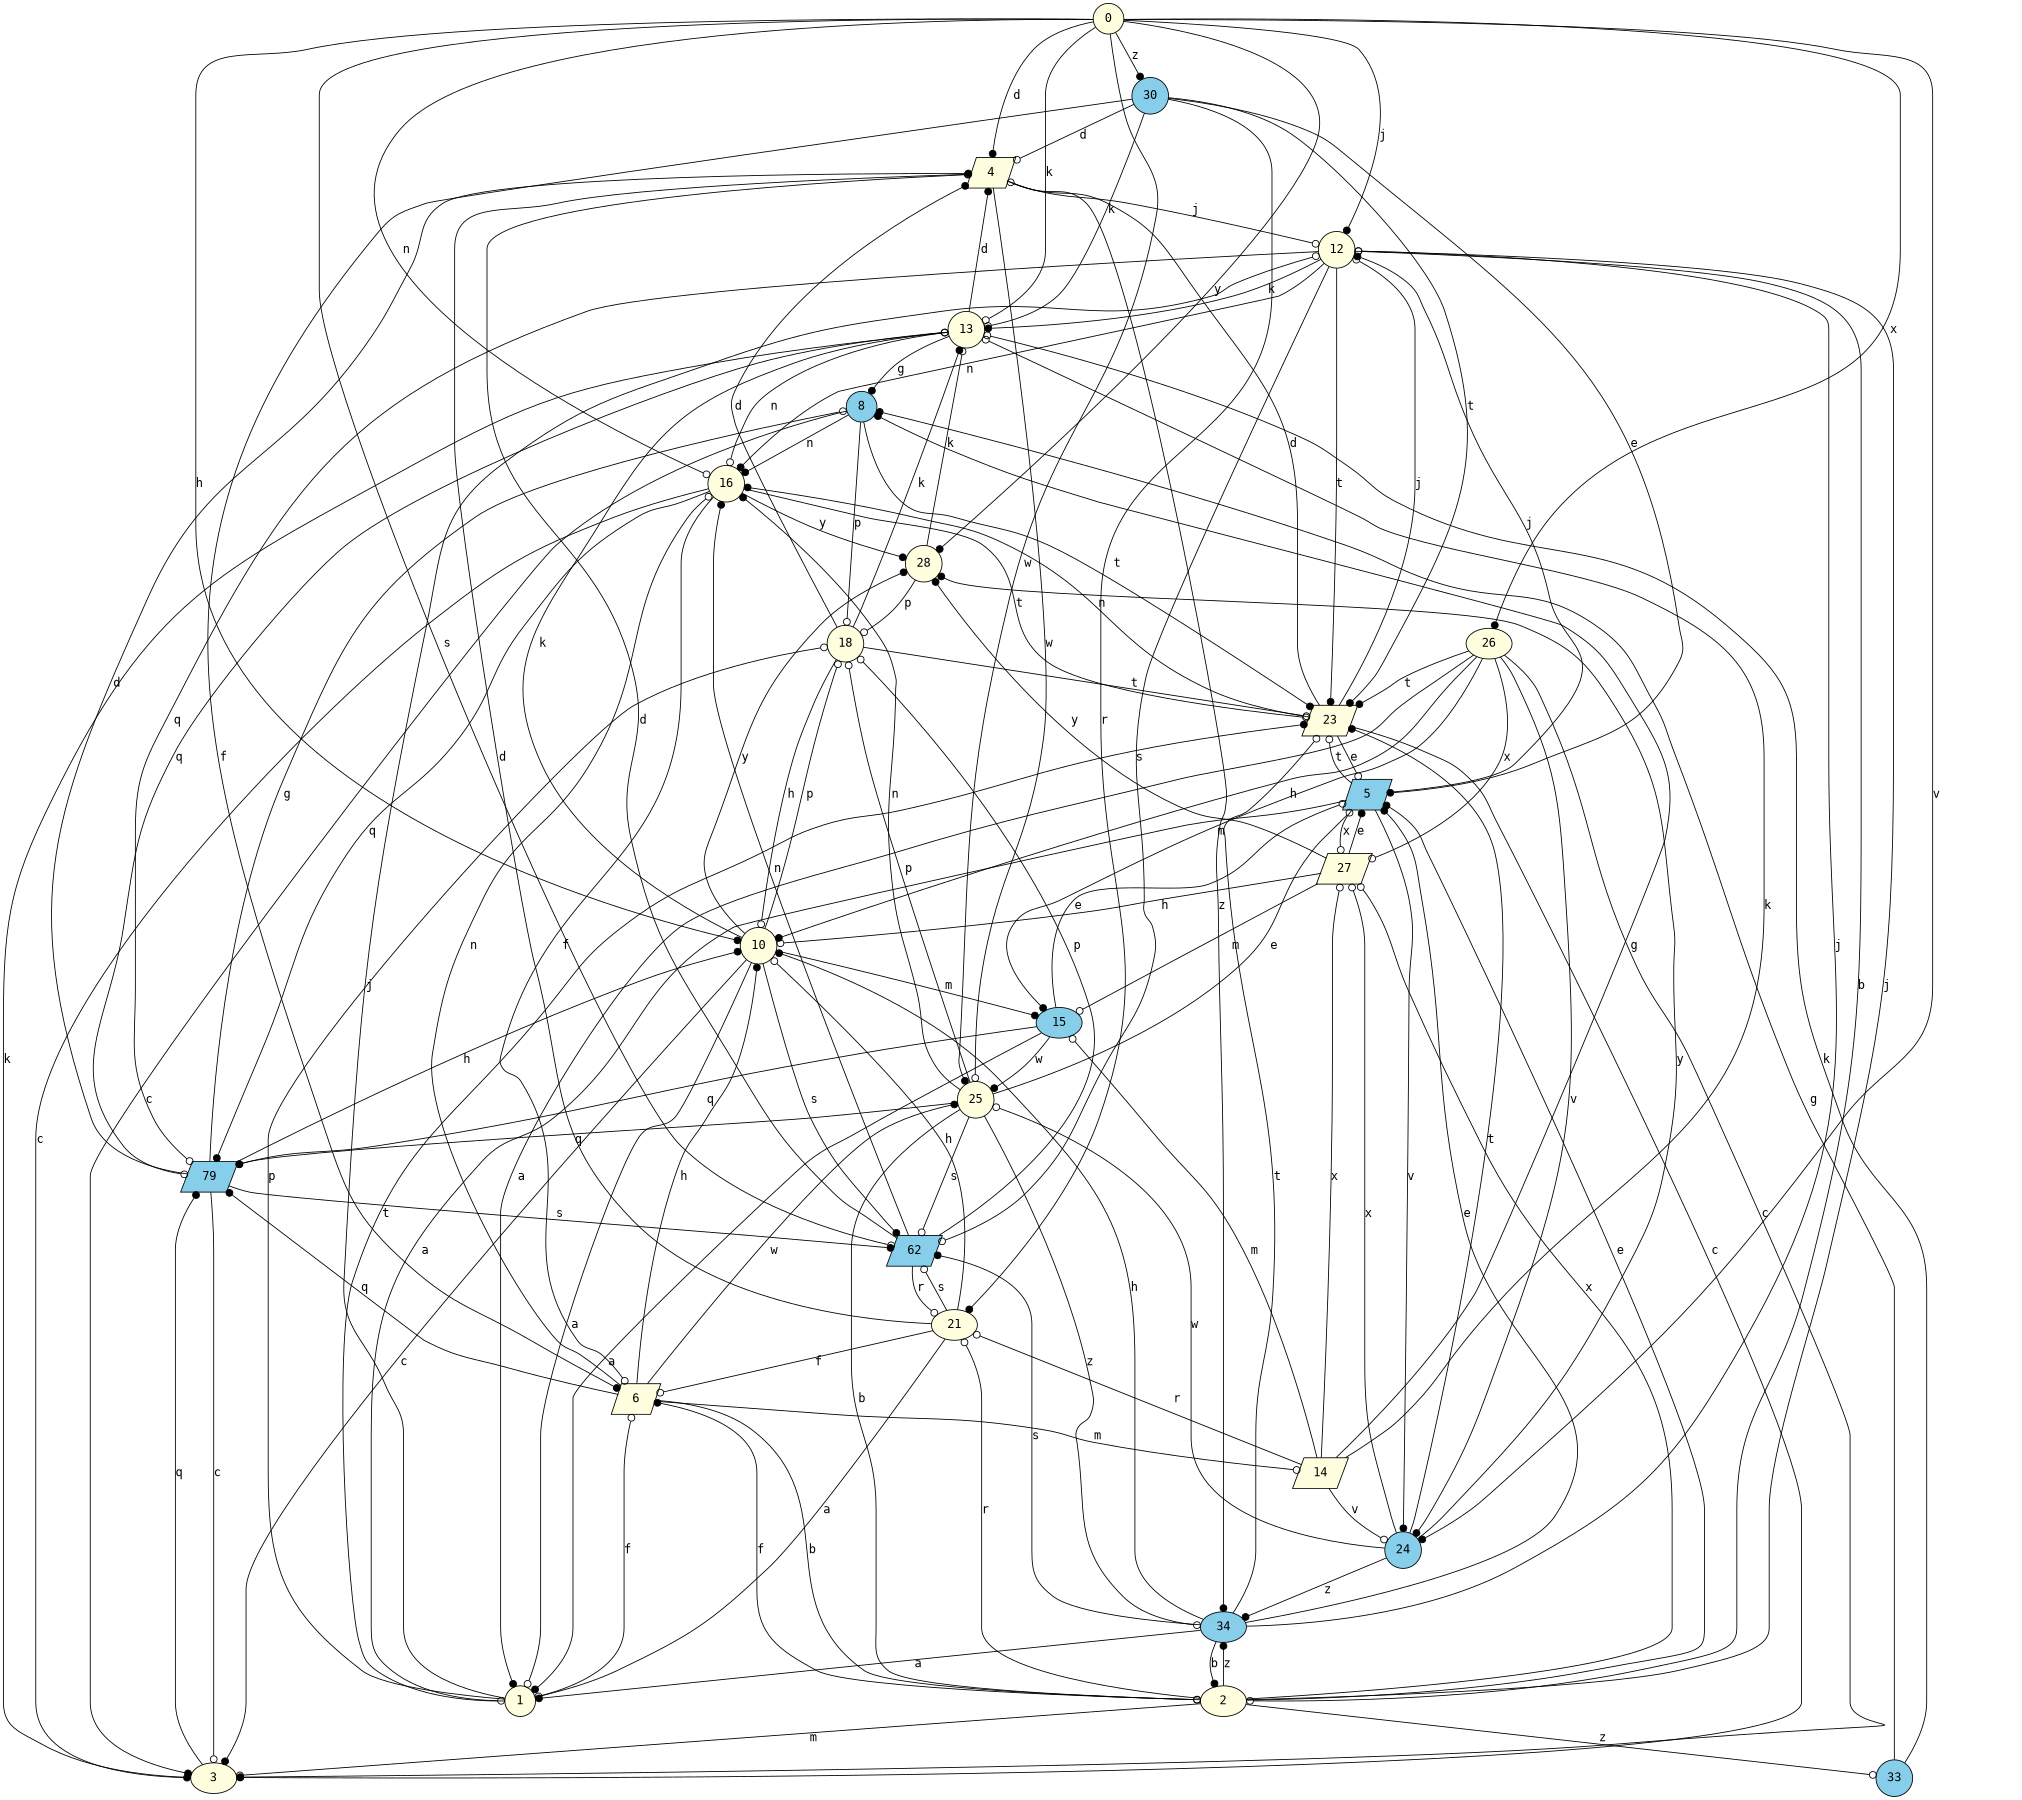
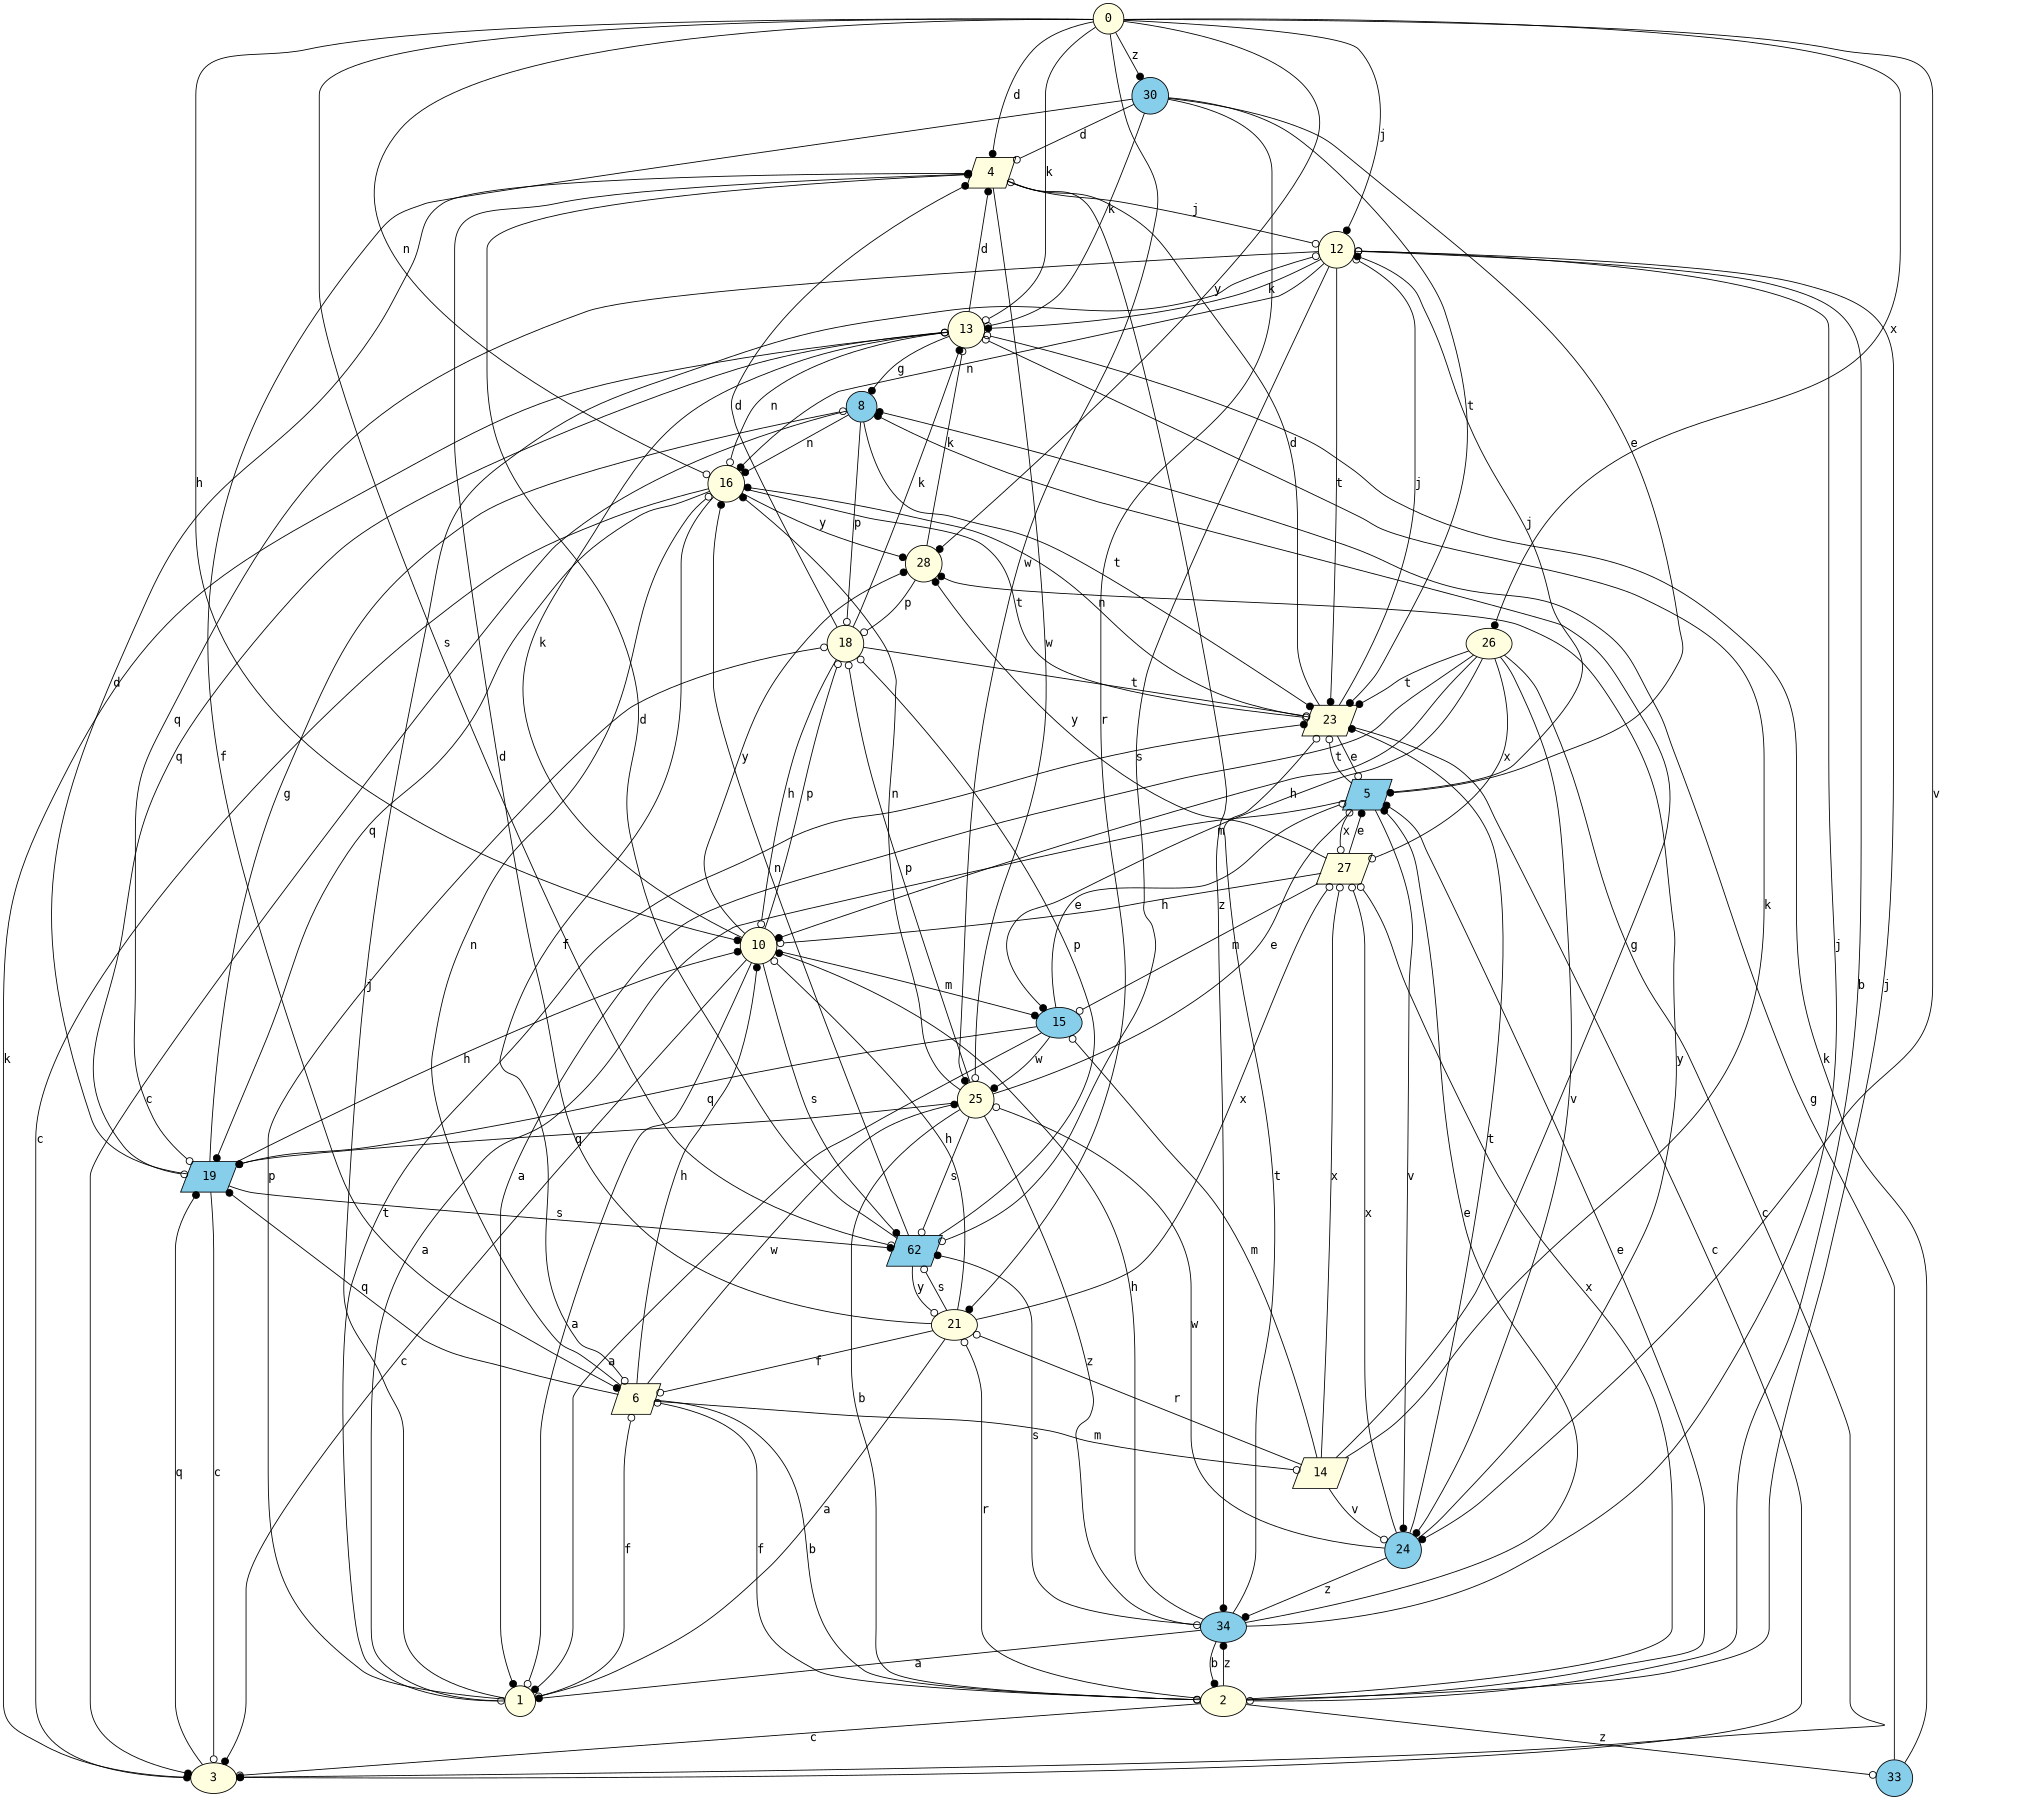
none -> (1206, 1161)
(209, 1177) -> (209, 1177)
(921, 1288) -> (921, 1288)
(832, 1675) -> (832, 1675)
(814, 1738) -> (814, 1738)
